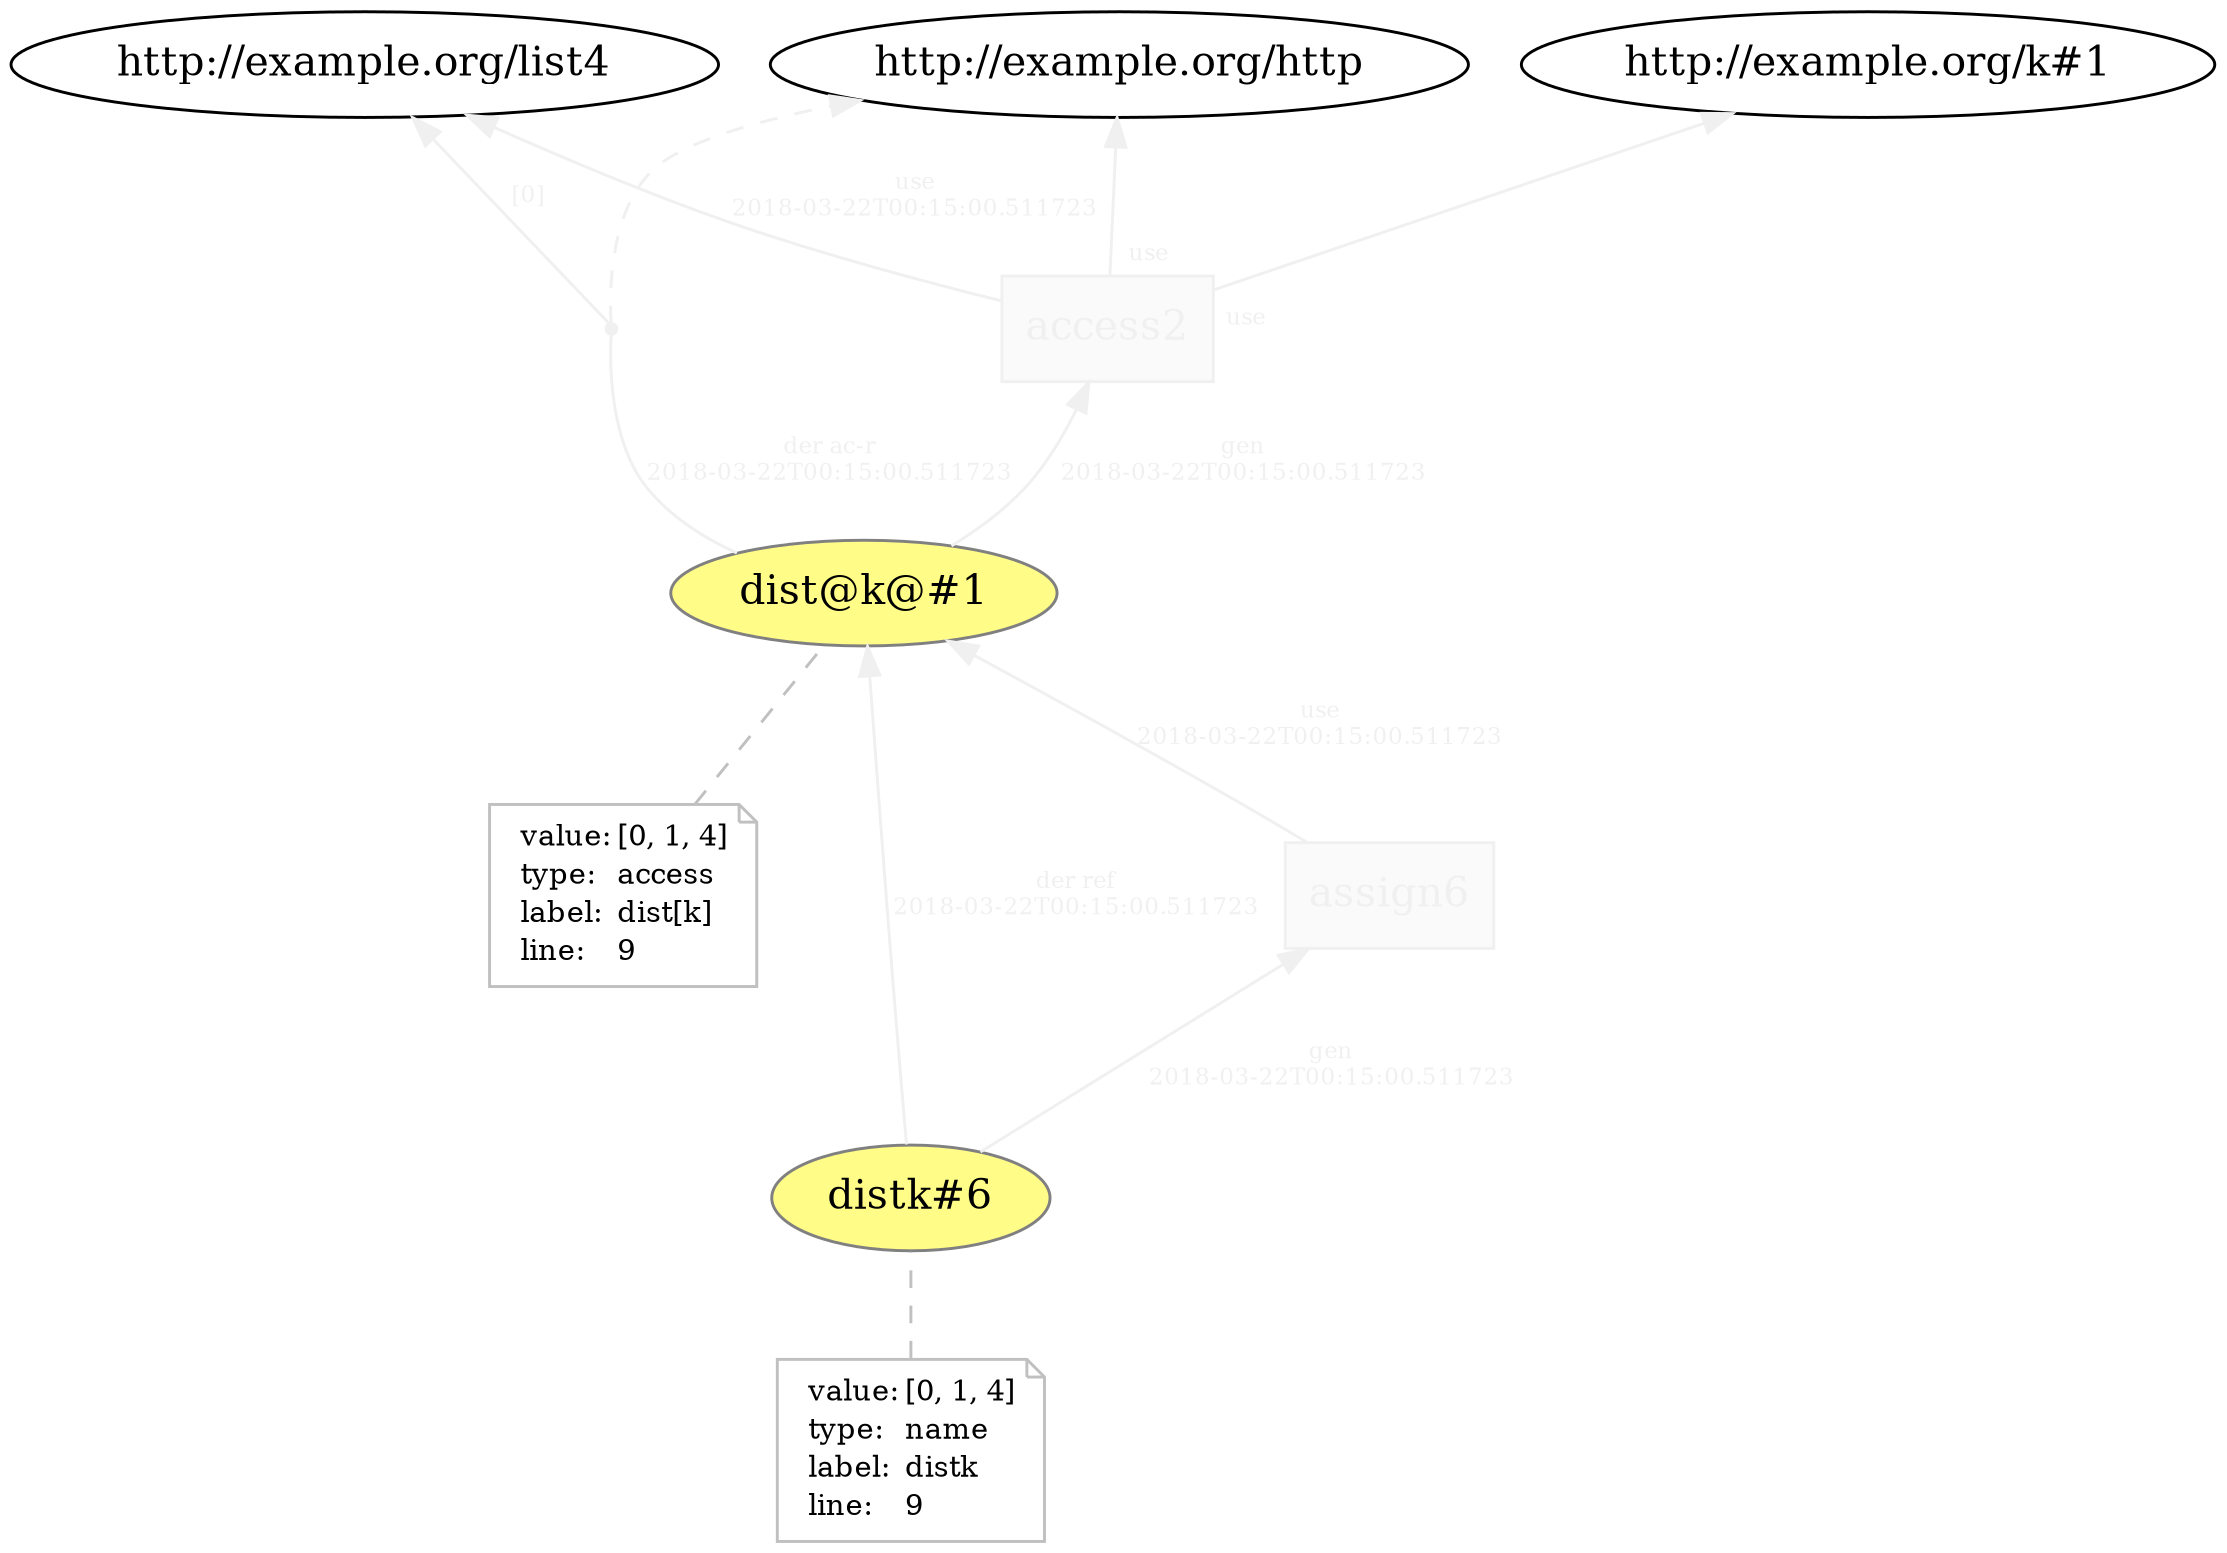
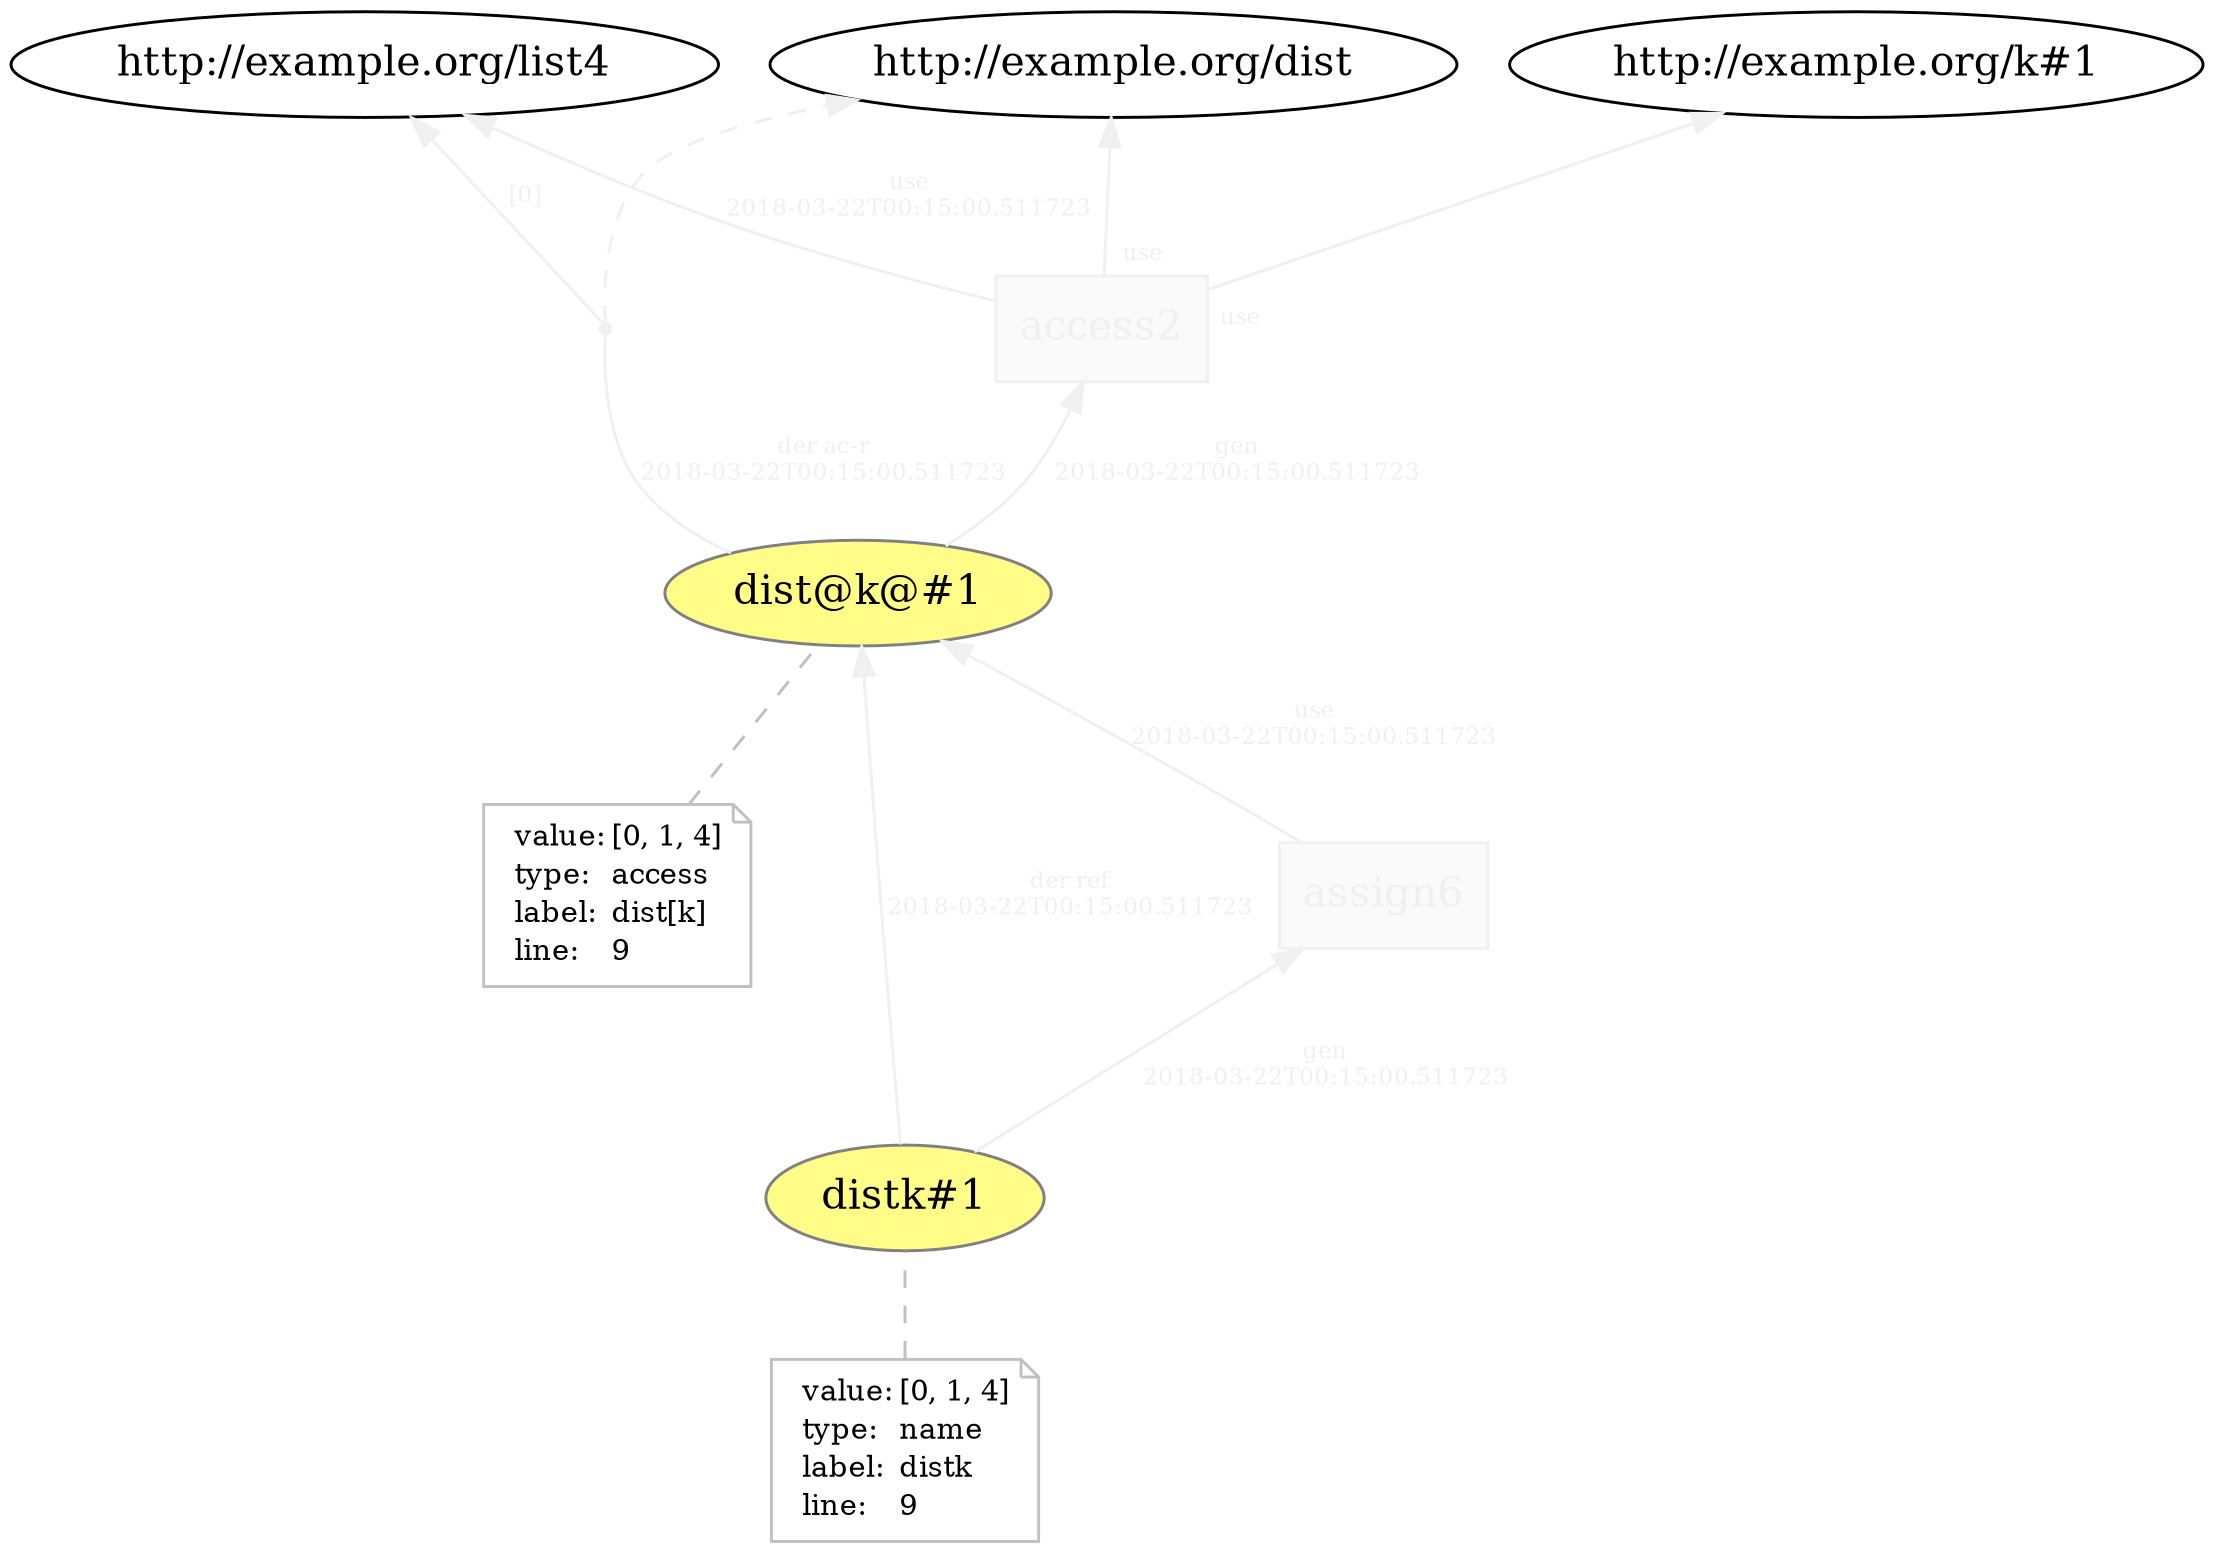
(1119, 65) -> (1113, 65)
(911, 1198) -> (905, 1198)
